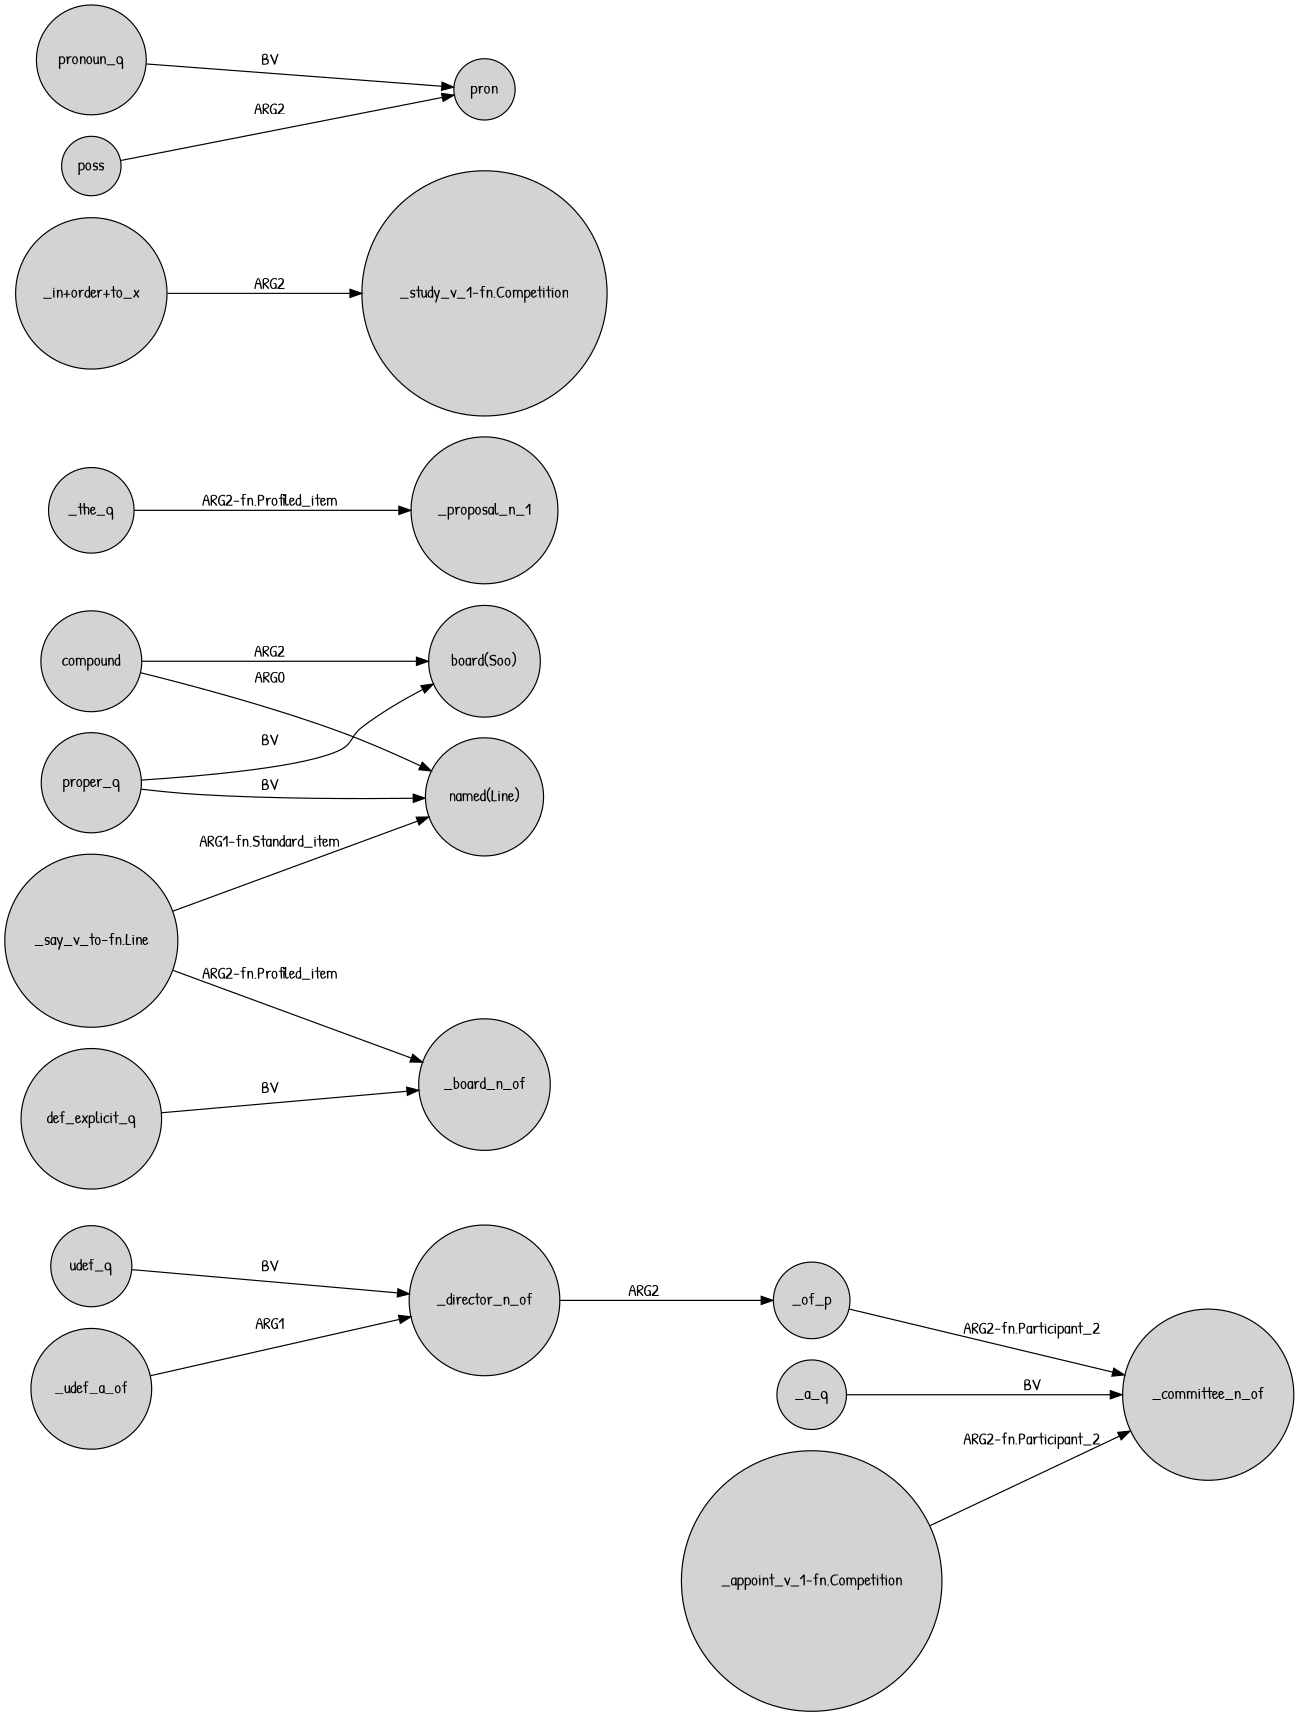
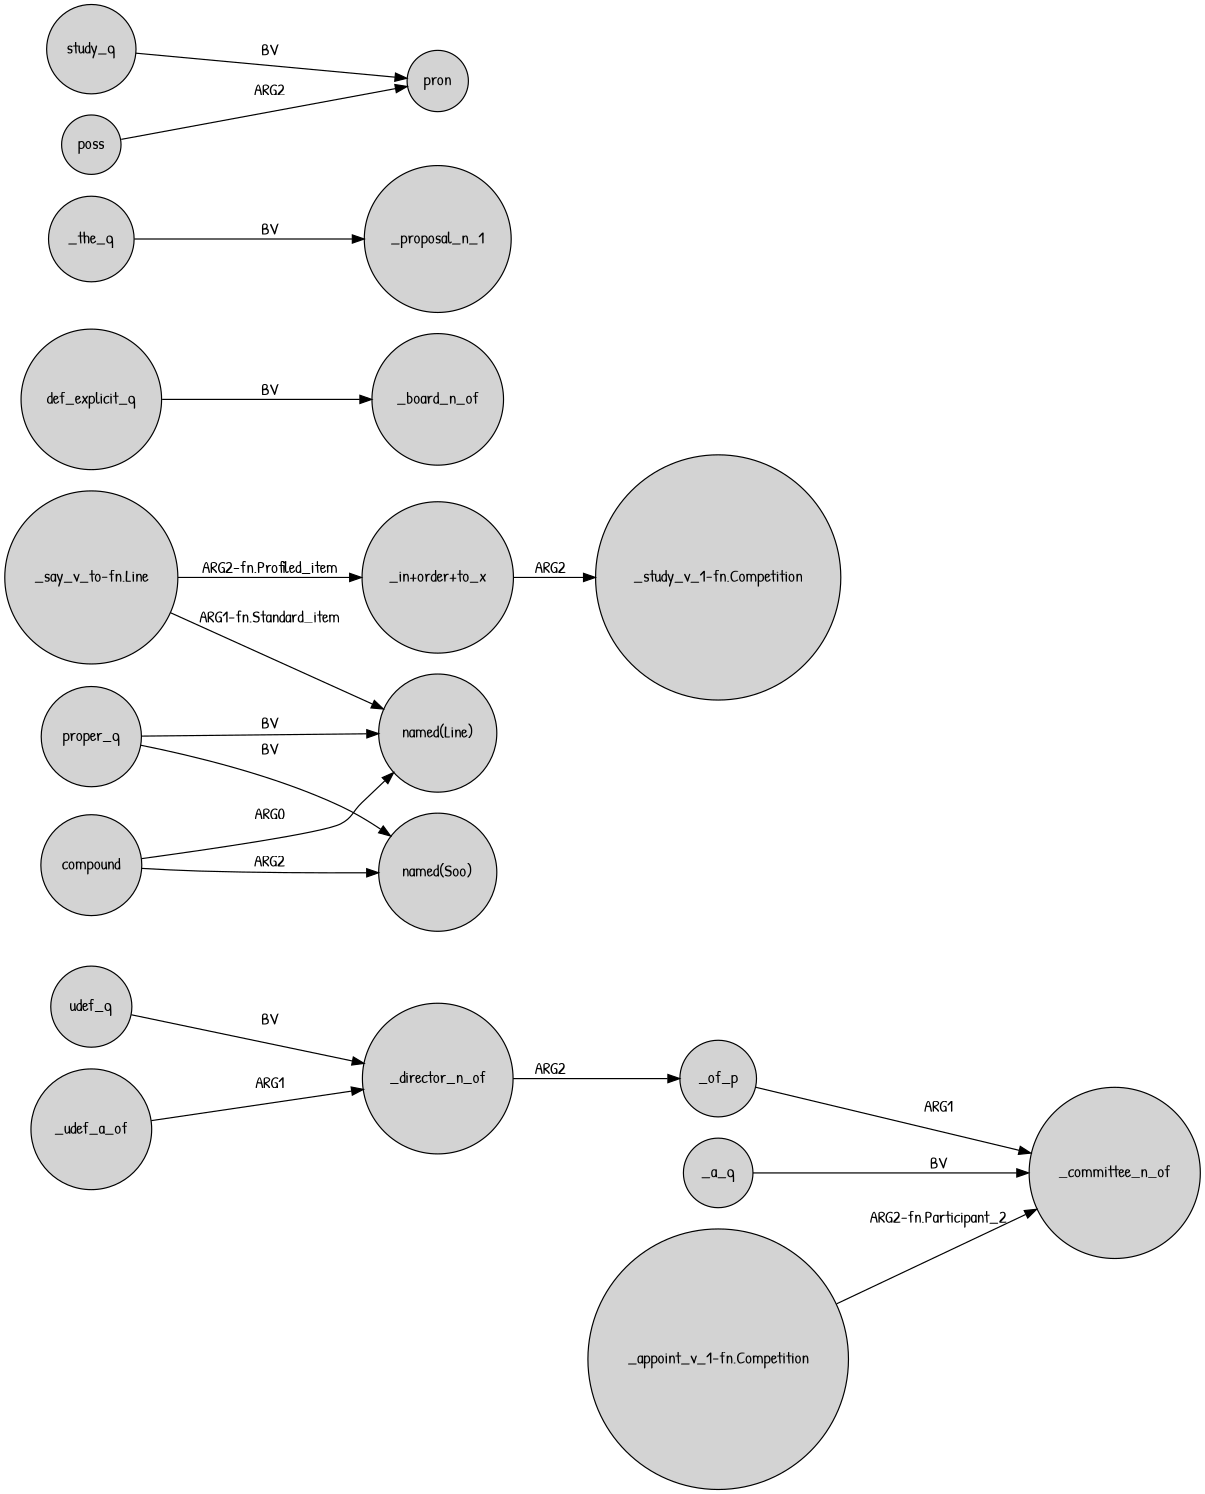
(91, 60) -> (91, 49)
(270, 501) -> (270, 230)
(484, 661) -> (438, 872)
(292, 1014) -> (264, 577)
(1032, 1329) -> (939, 1107)
